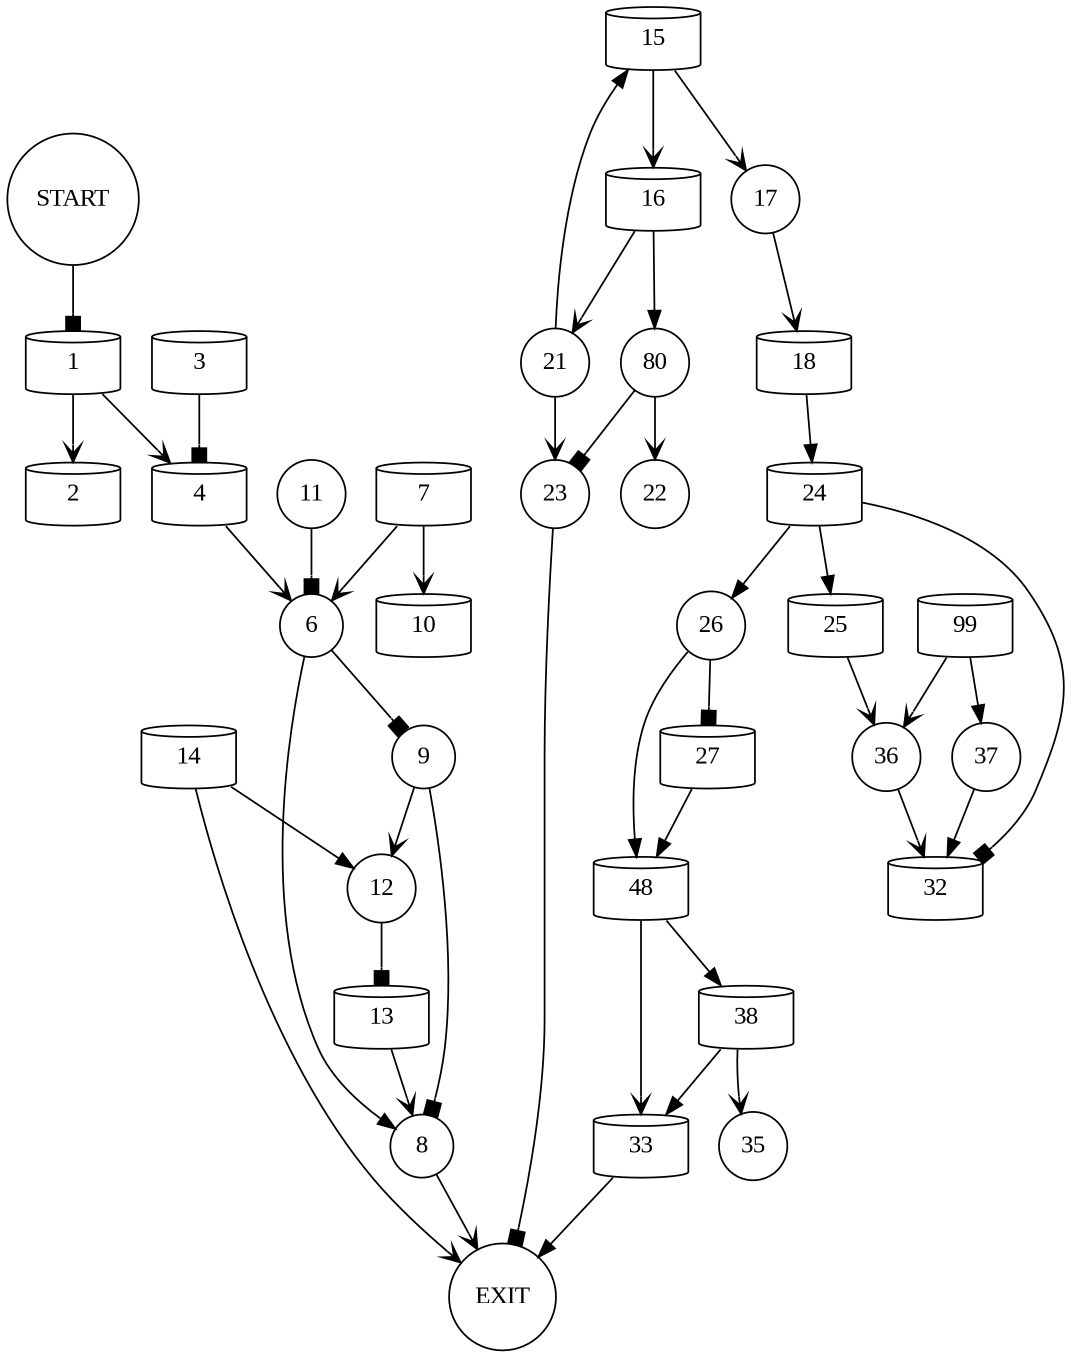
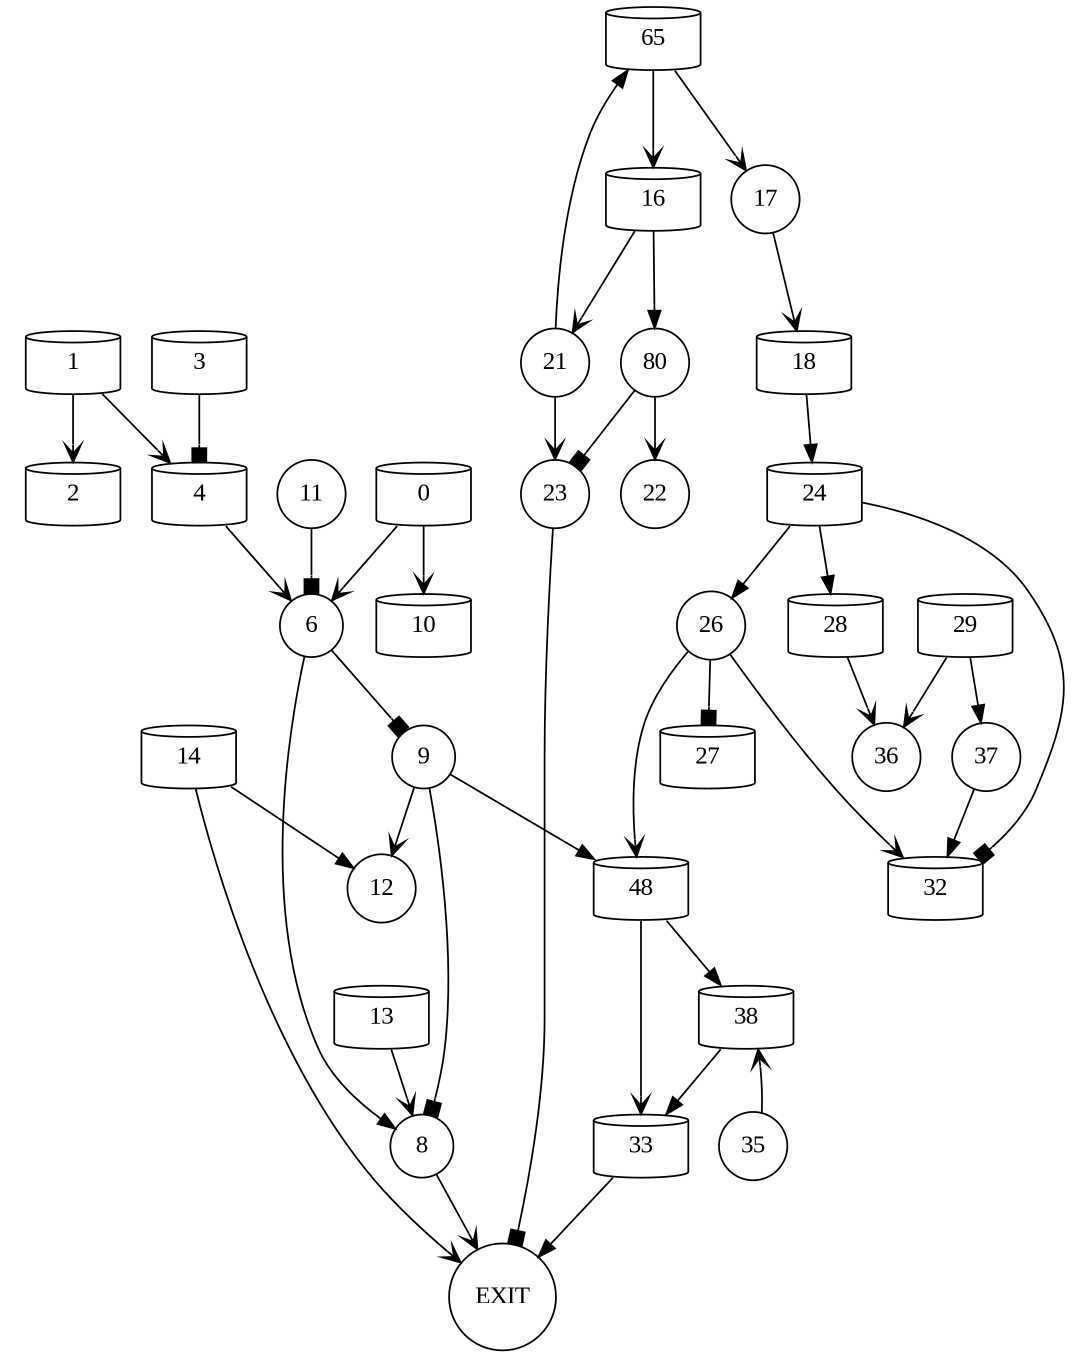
(653, 39) -> (653, 39)
(73, 199) -> none
(424, 494) -> (424, 494)
(836, 626) -> (836, 626)
(965, 626) -> (965, 626)
(640, 739) -> (640, 739)
(678, 815) -> (514, 812)
(908, 815) -> (805, 754)
(382, 945) -> none
(737, 1073) -> (762, 1090)
